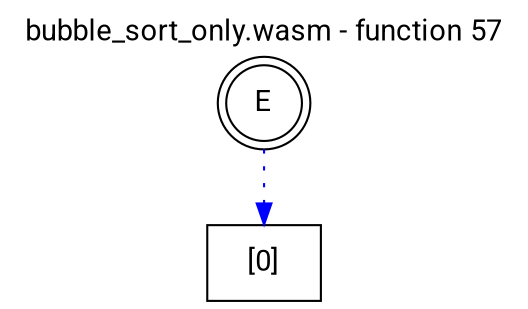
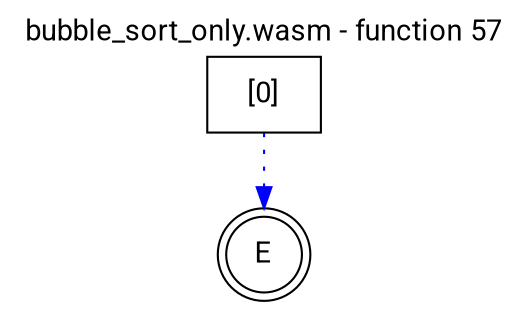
(264, 176) -> (264, 160)
